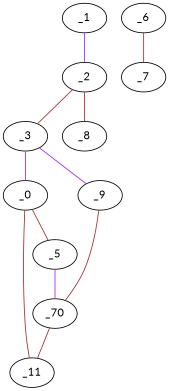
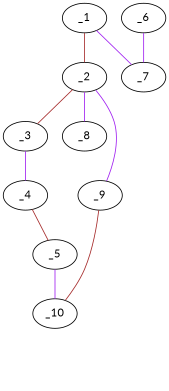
(85, 48) -> (85, 48)
none -> (114, 48)
(144, 48) -> (144, 48)
(85, 107) -> (85, 107)
(63, 166) -> (116, 134)
(25, 195) -> (25, 195)
(55, 314) -> (55, 314)
(32, 373) -> none
